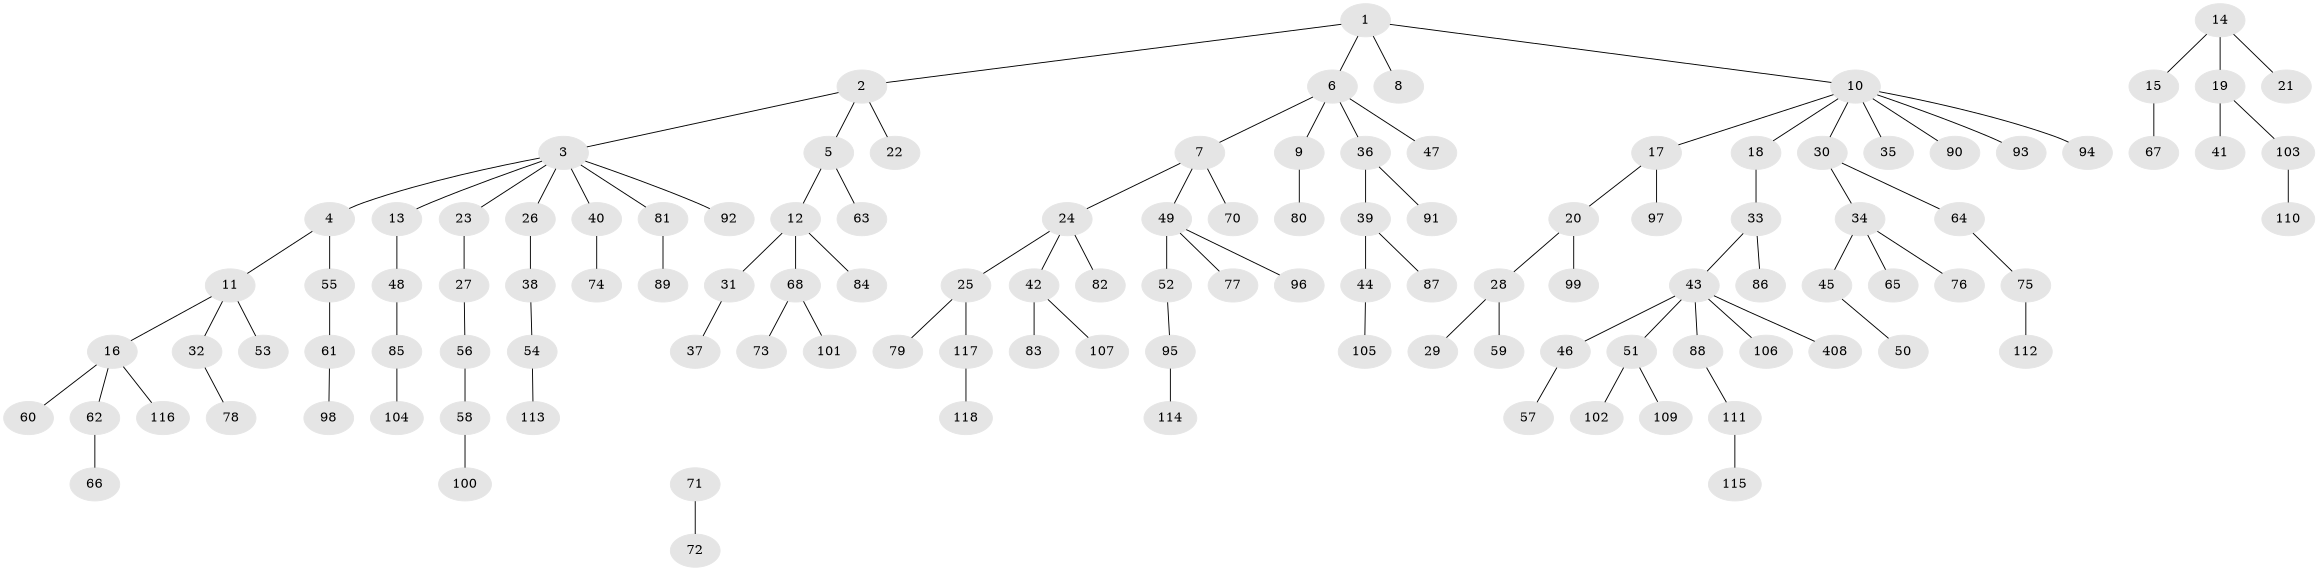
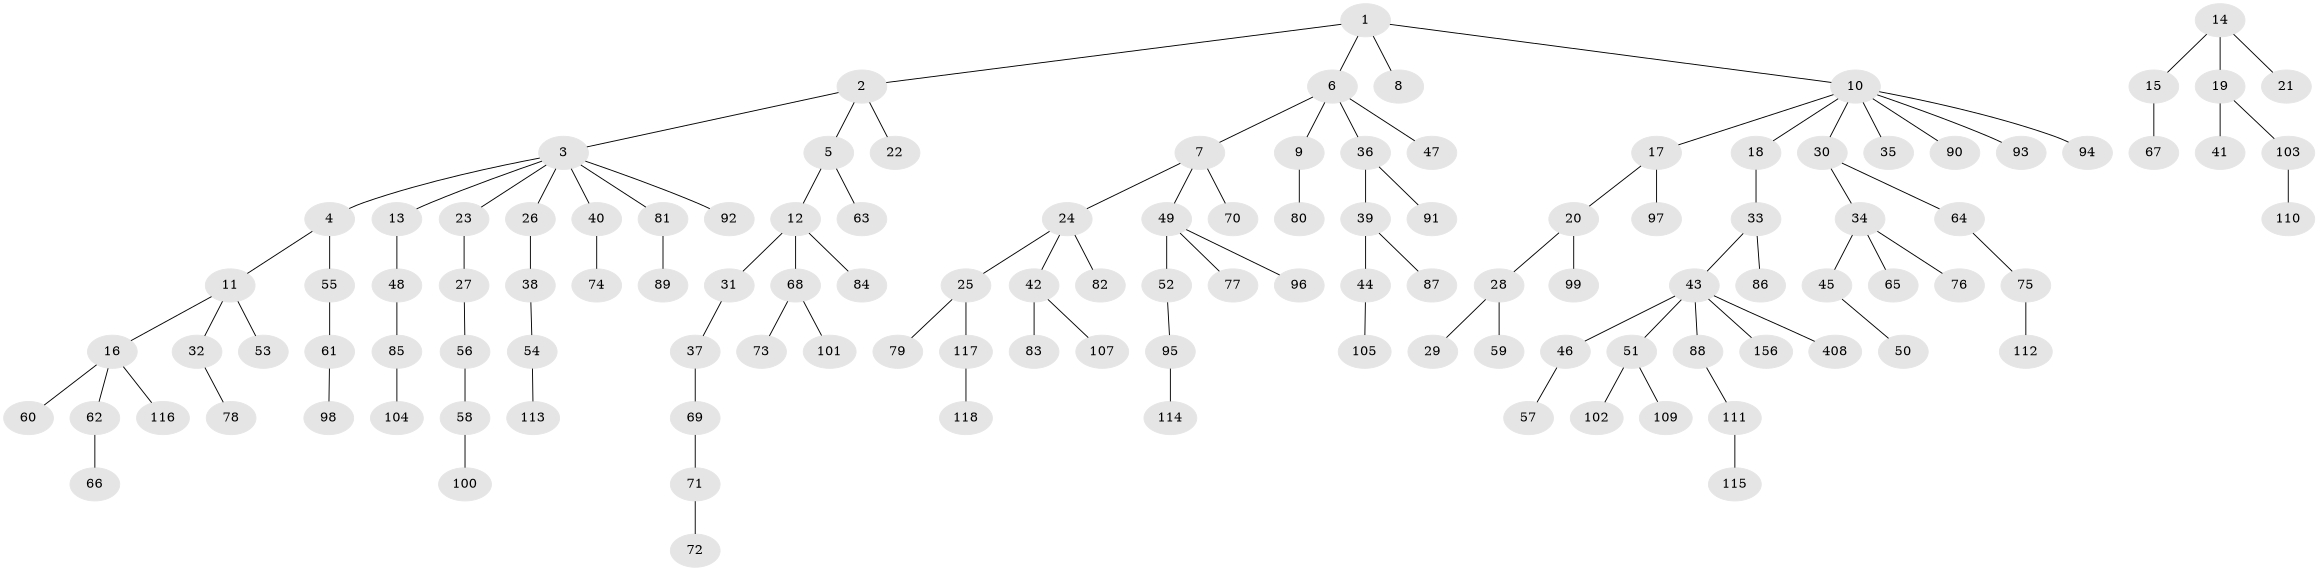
(1766, 352) -> (1766, 352)
none -> (695, 418)
